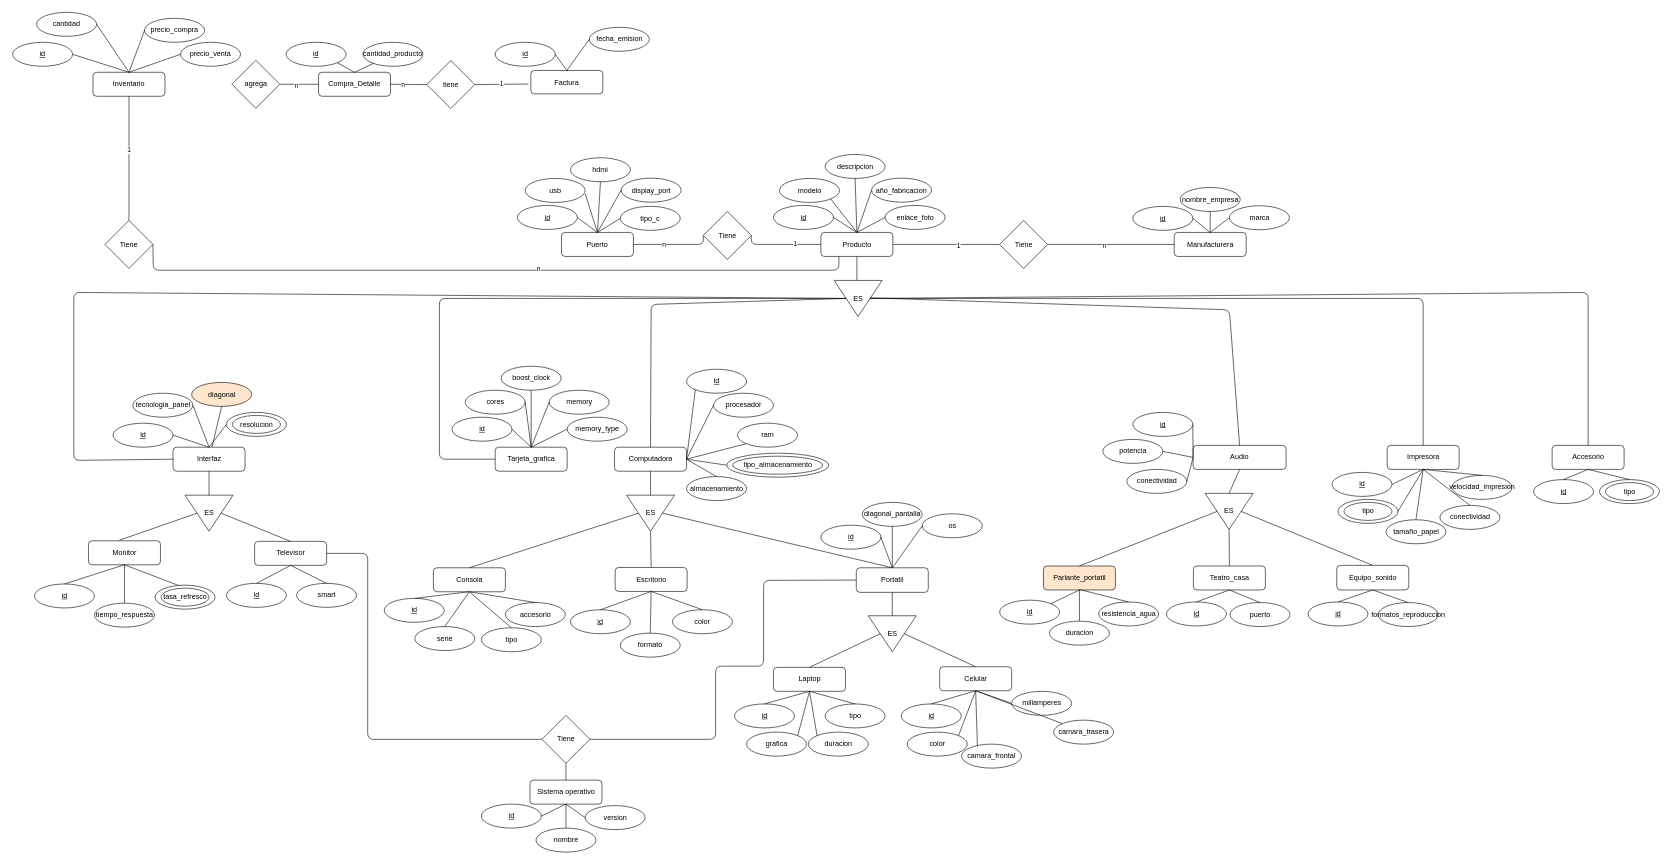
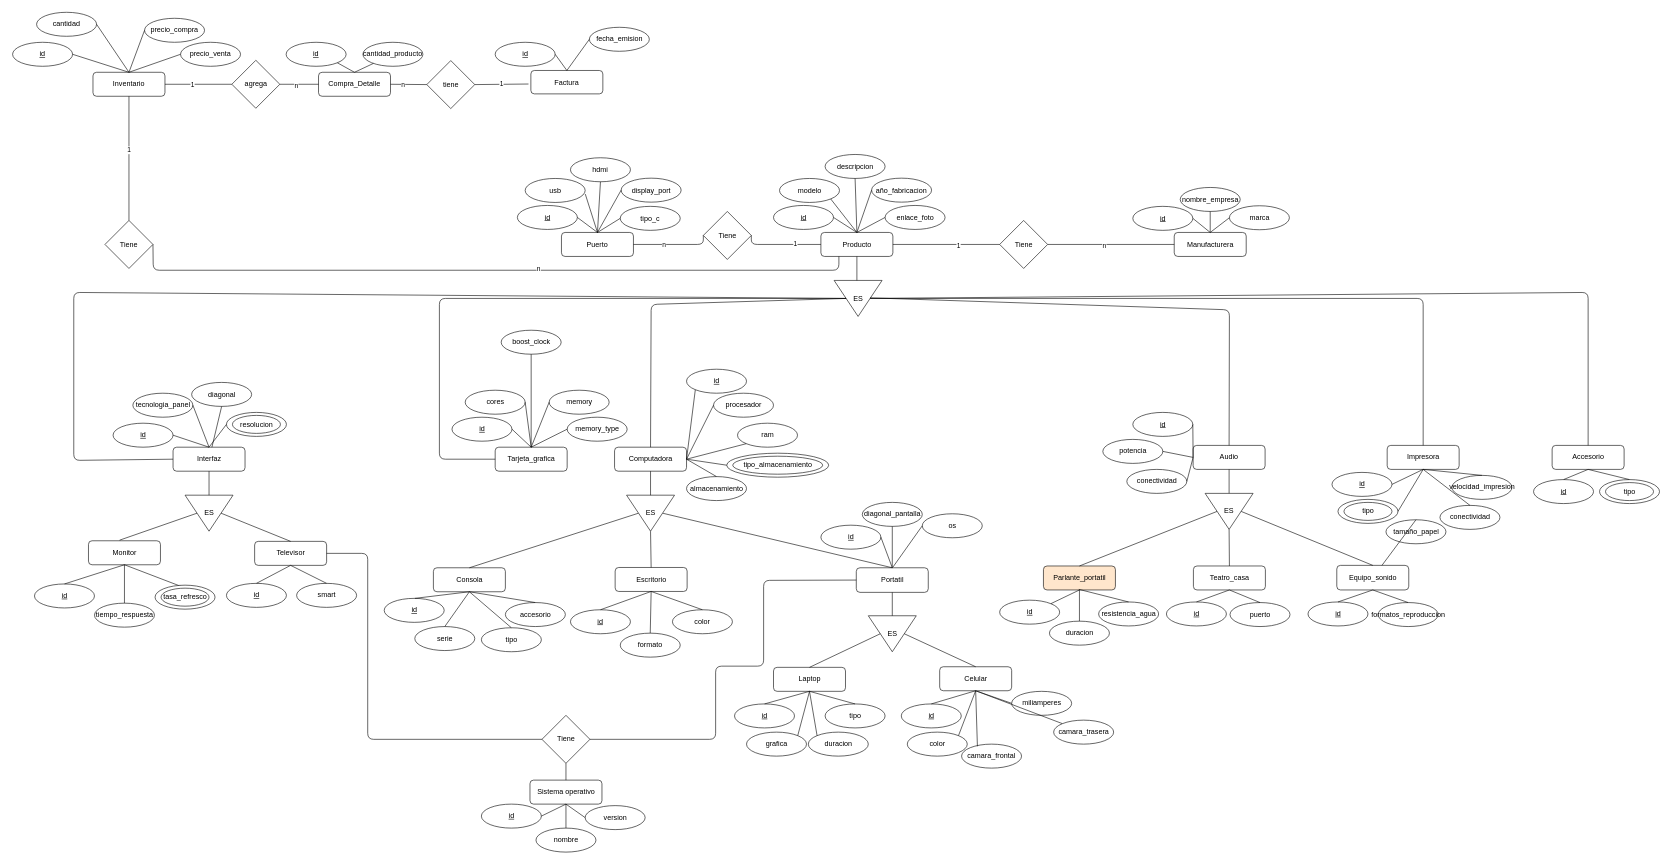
none -> (198, 84)
(531, 378) -> (531, 342)
(221, 395) -> (221, 395)
(1240, 458) -> (1229, 458)
(1419, 497) -> (1399, 543)
